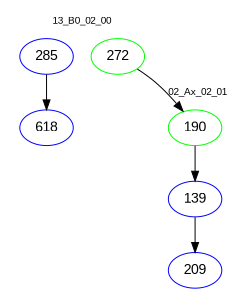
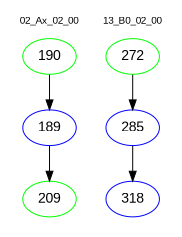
(167, 93) -> (133, 87)
(198, 93) -> (50, 21)
(47, 128) -> (133, 199)
(195, 199) -> (50, 128)
(195, 270) -> (50, 199)
